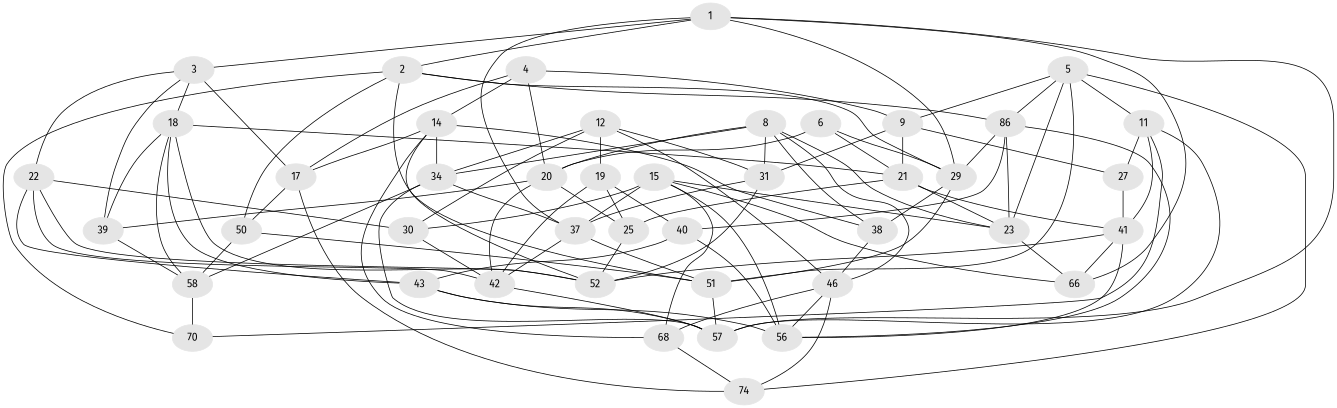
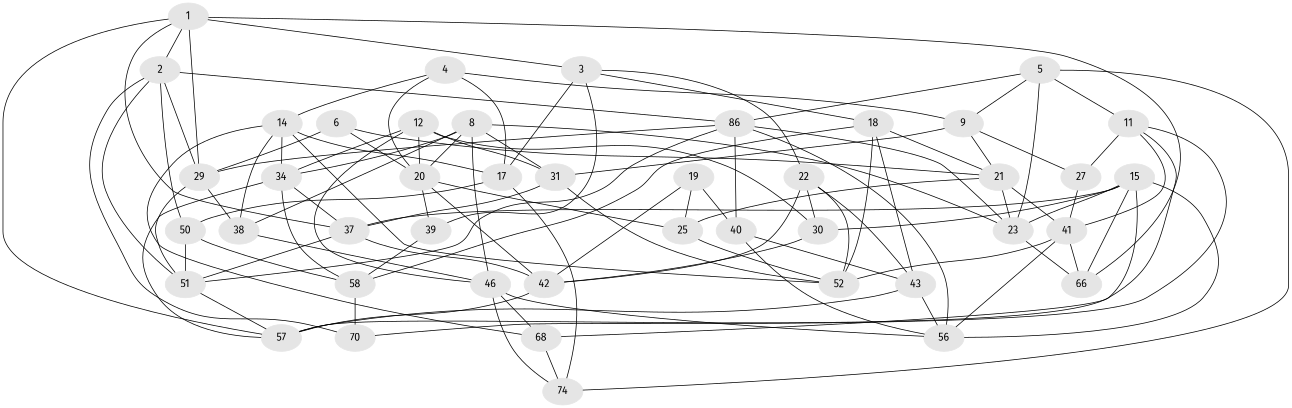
(600, 150) -> (419, 150)
(128, 172) -> none
(970, 265) -> (470, 231)
